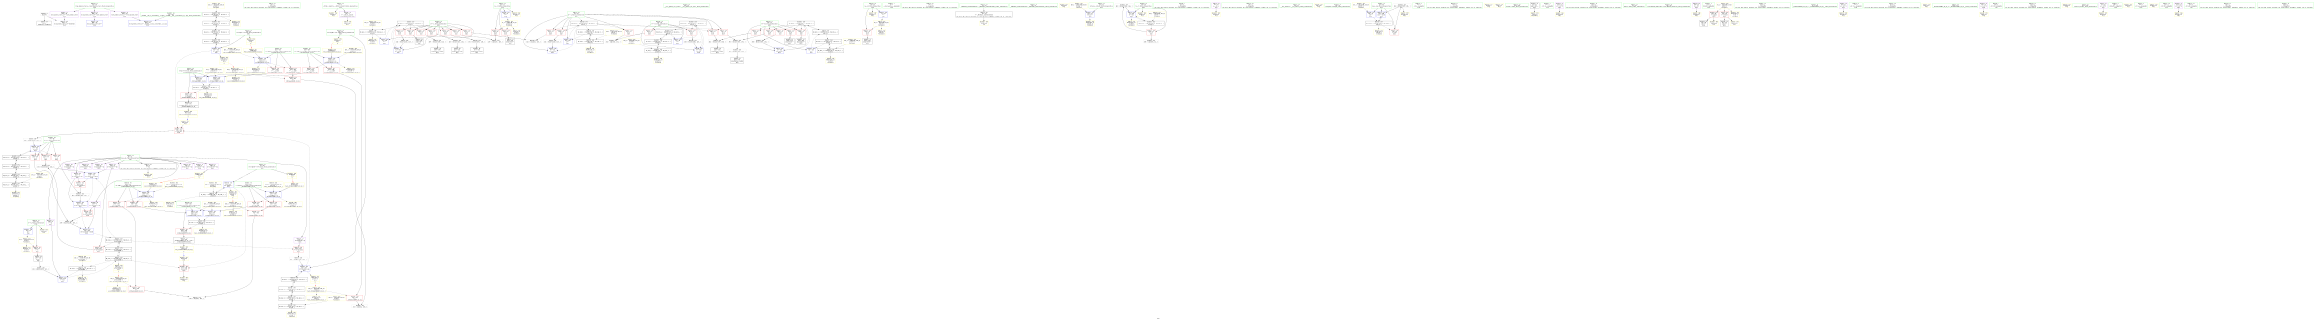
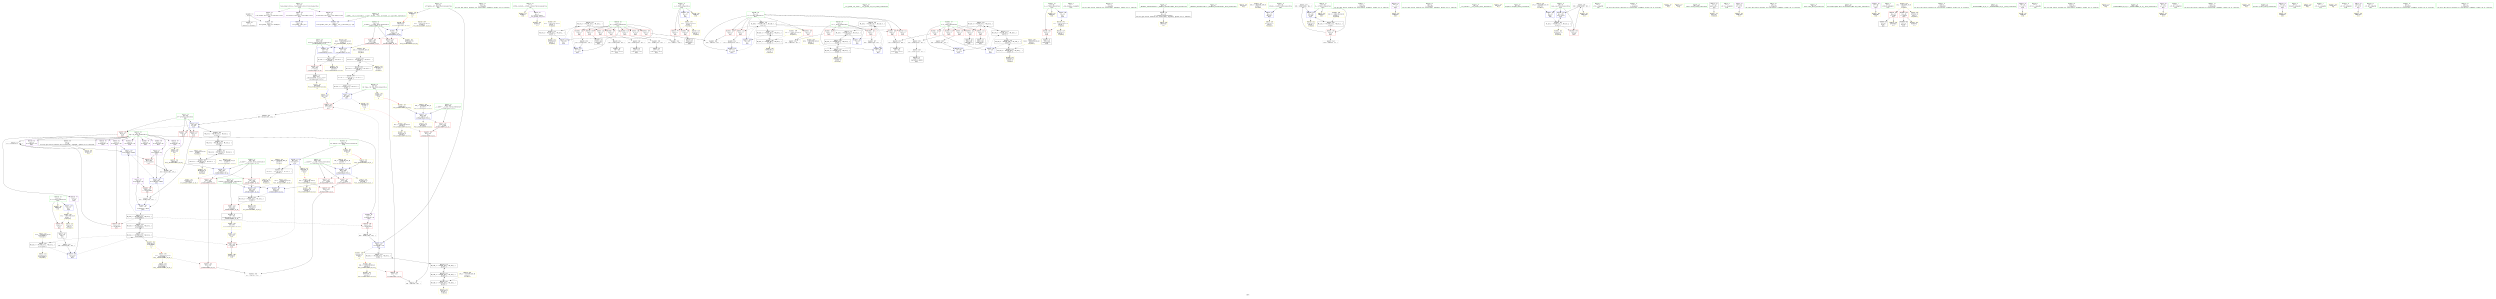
(275, 70) -> none
